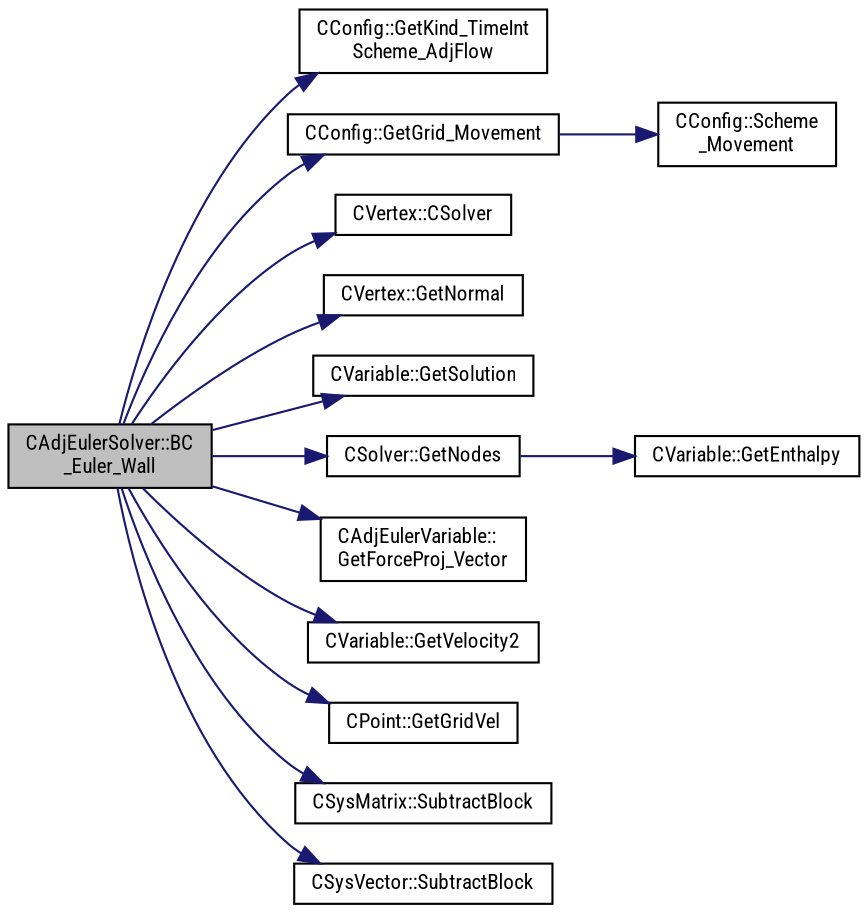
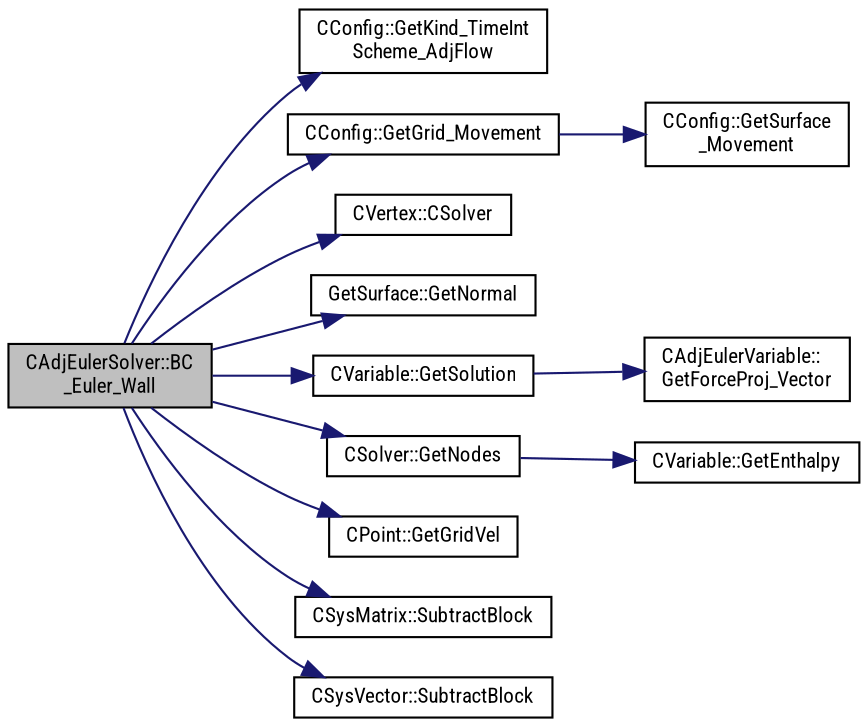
(747, 134) -> (747, 134)
(423, 295) -> (423, 295)
(256, 500) -> (578, 373)
(423, 642) -> none
